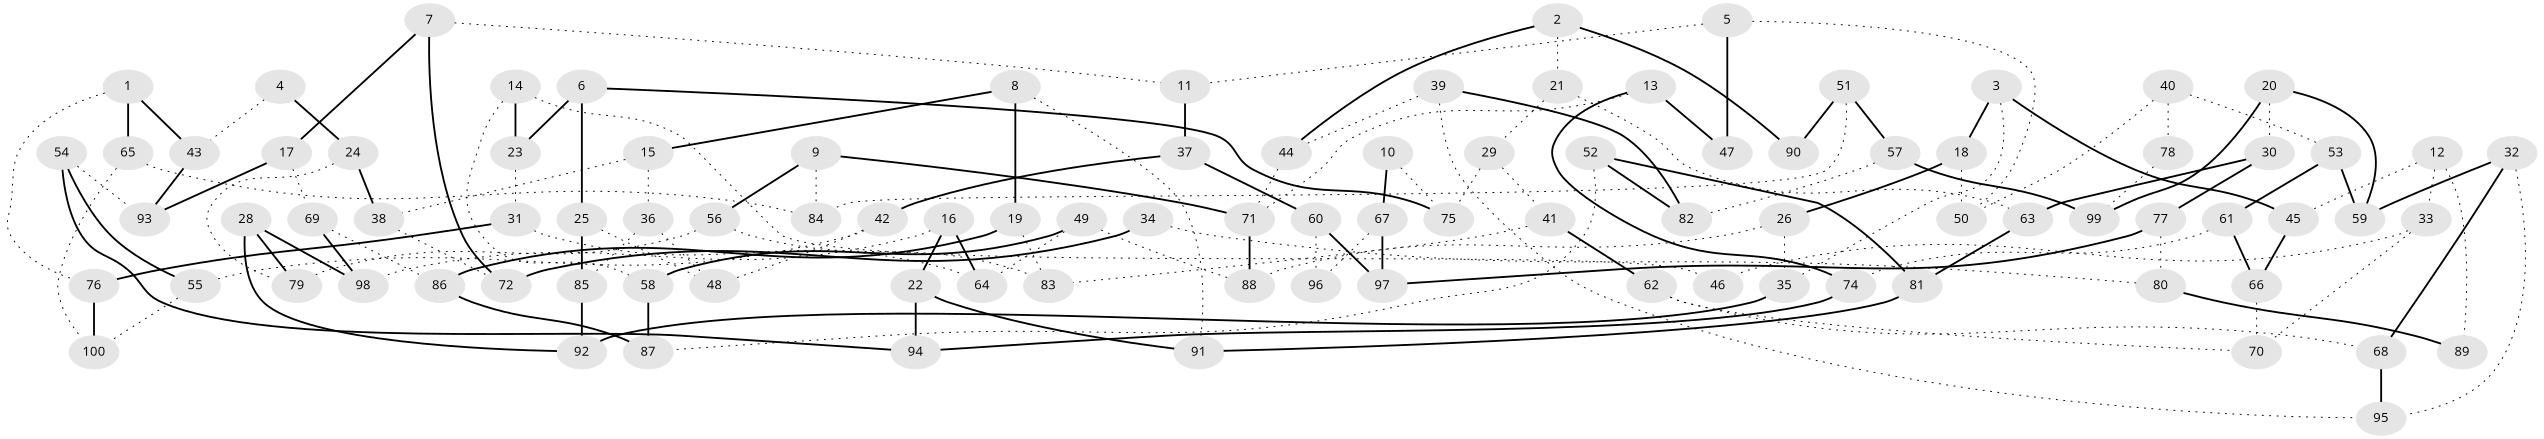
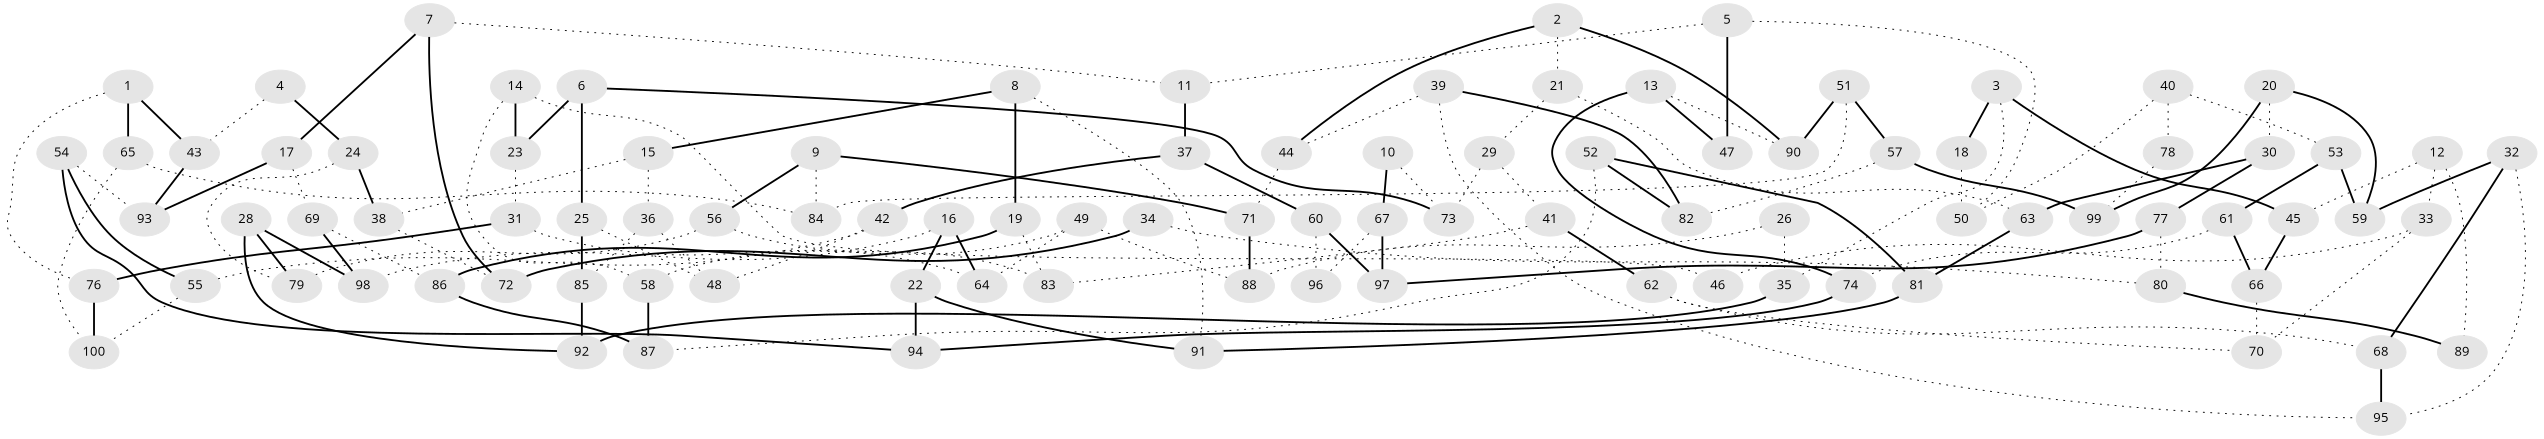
(1434, 113) -> (1720, 118)
(1892, 184) -> none
(1449, 219) -> (1449, 219)
(865, 253) -> (865, 253)
